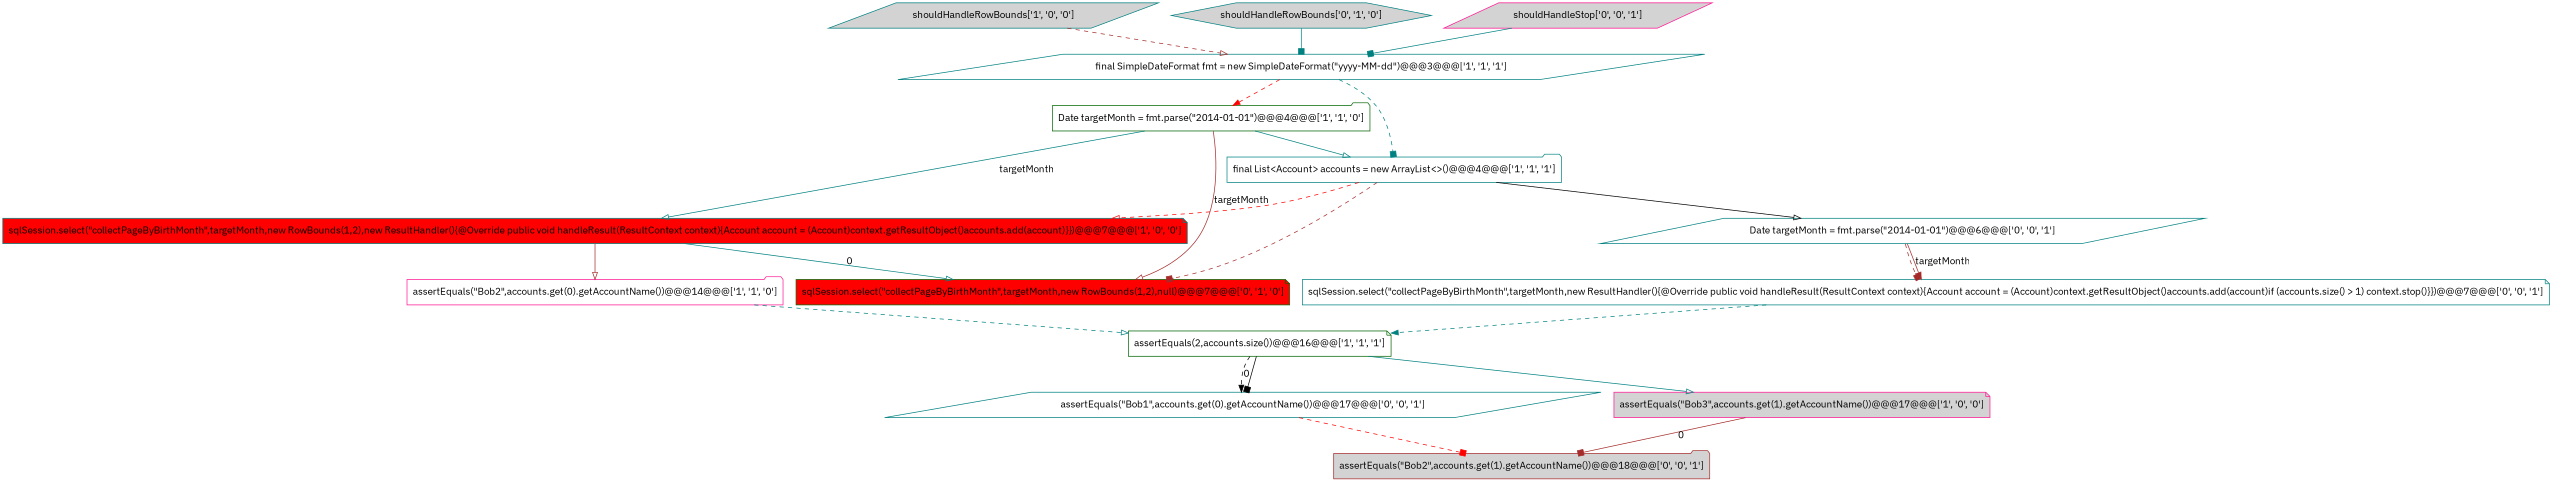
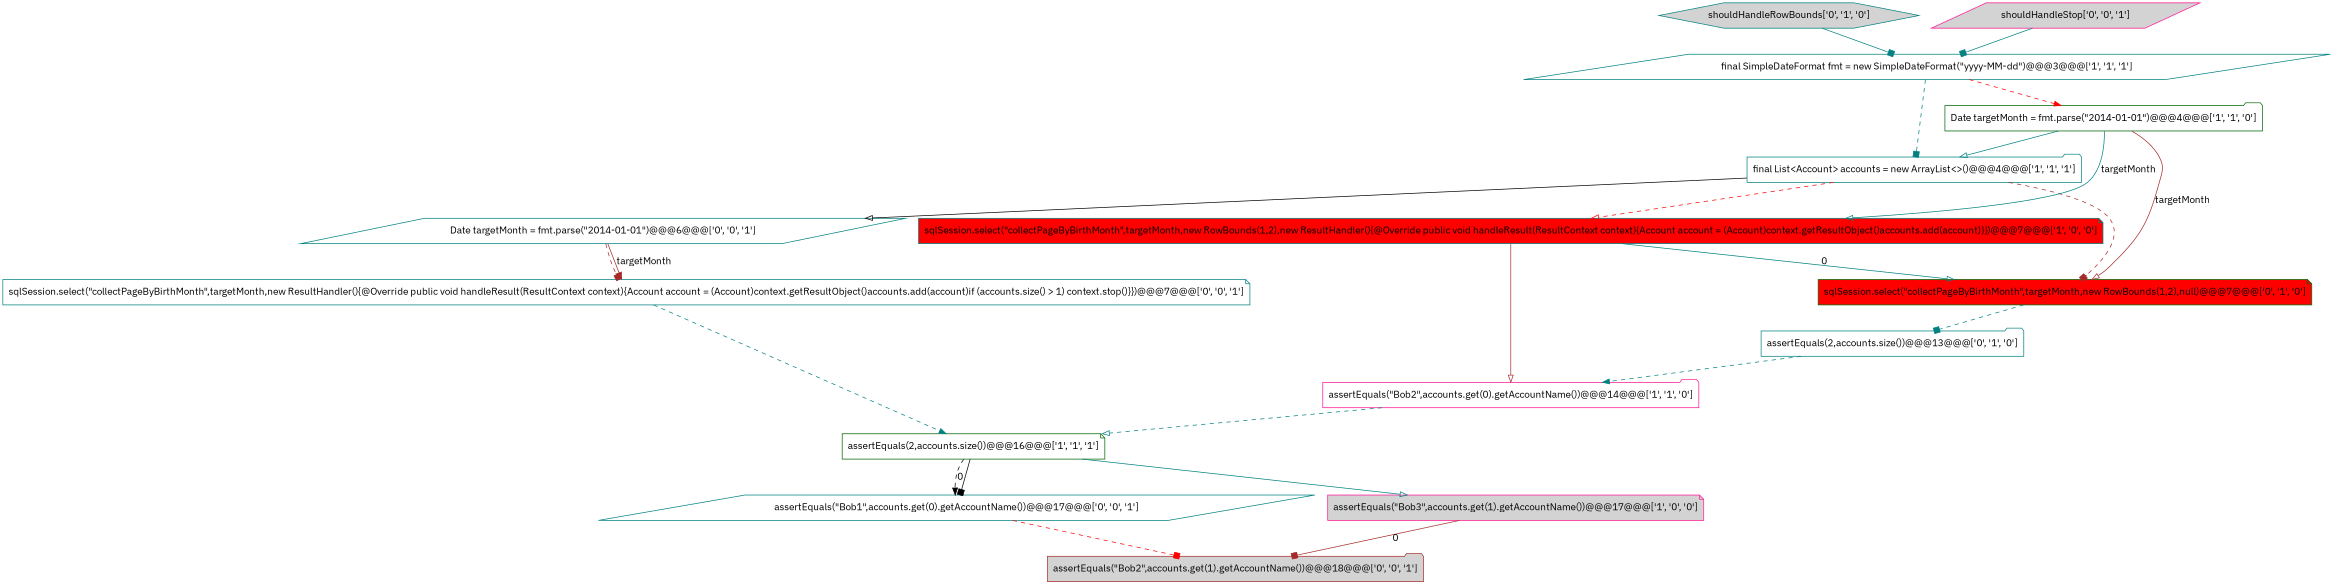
(994, 15) -> none
none -> (1892, 344)
